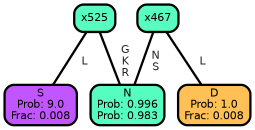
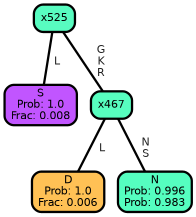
(110, 58) -> (83, 62)
(41, 105) -> (41, 105)
(214, 105) -> (68, 192)
